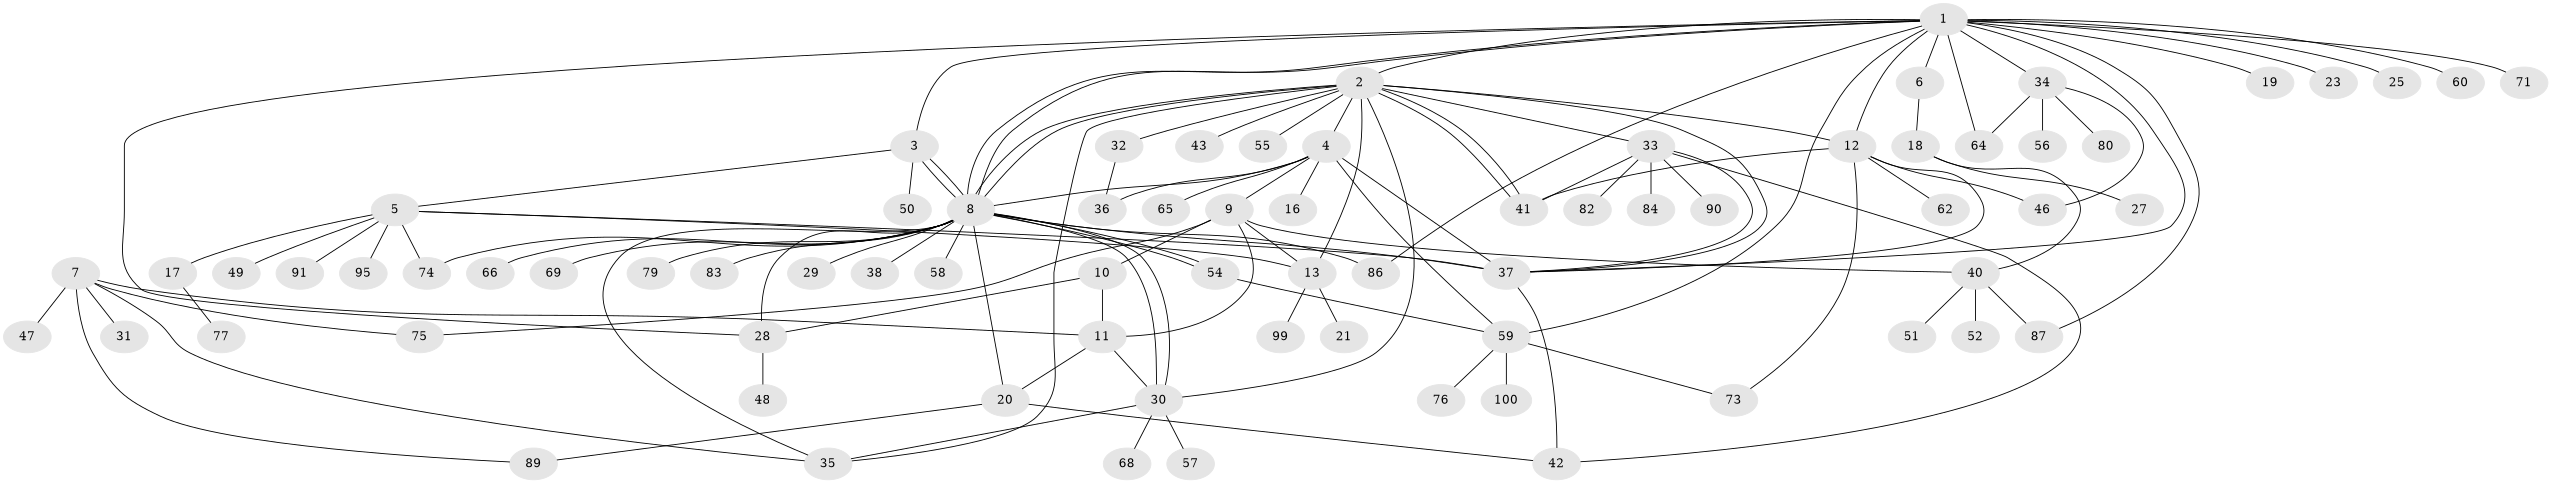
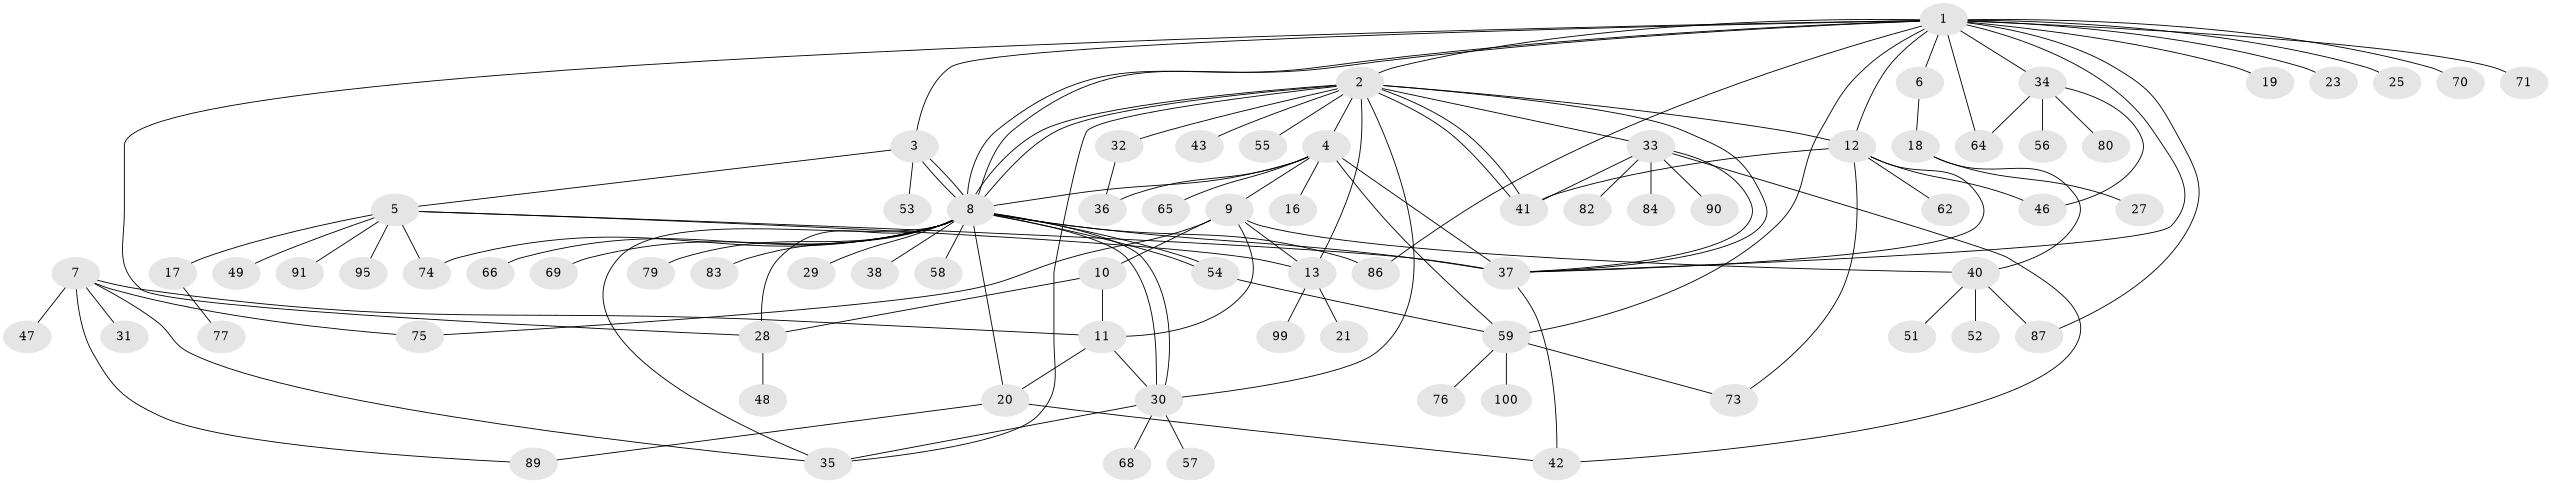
(2461, 83) -> (2461, 83)
(908, 210) -> (908, 210)
